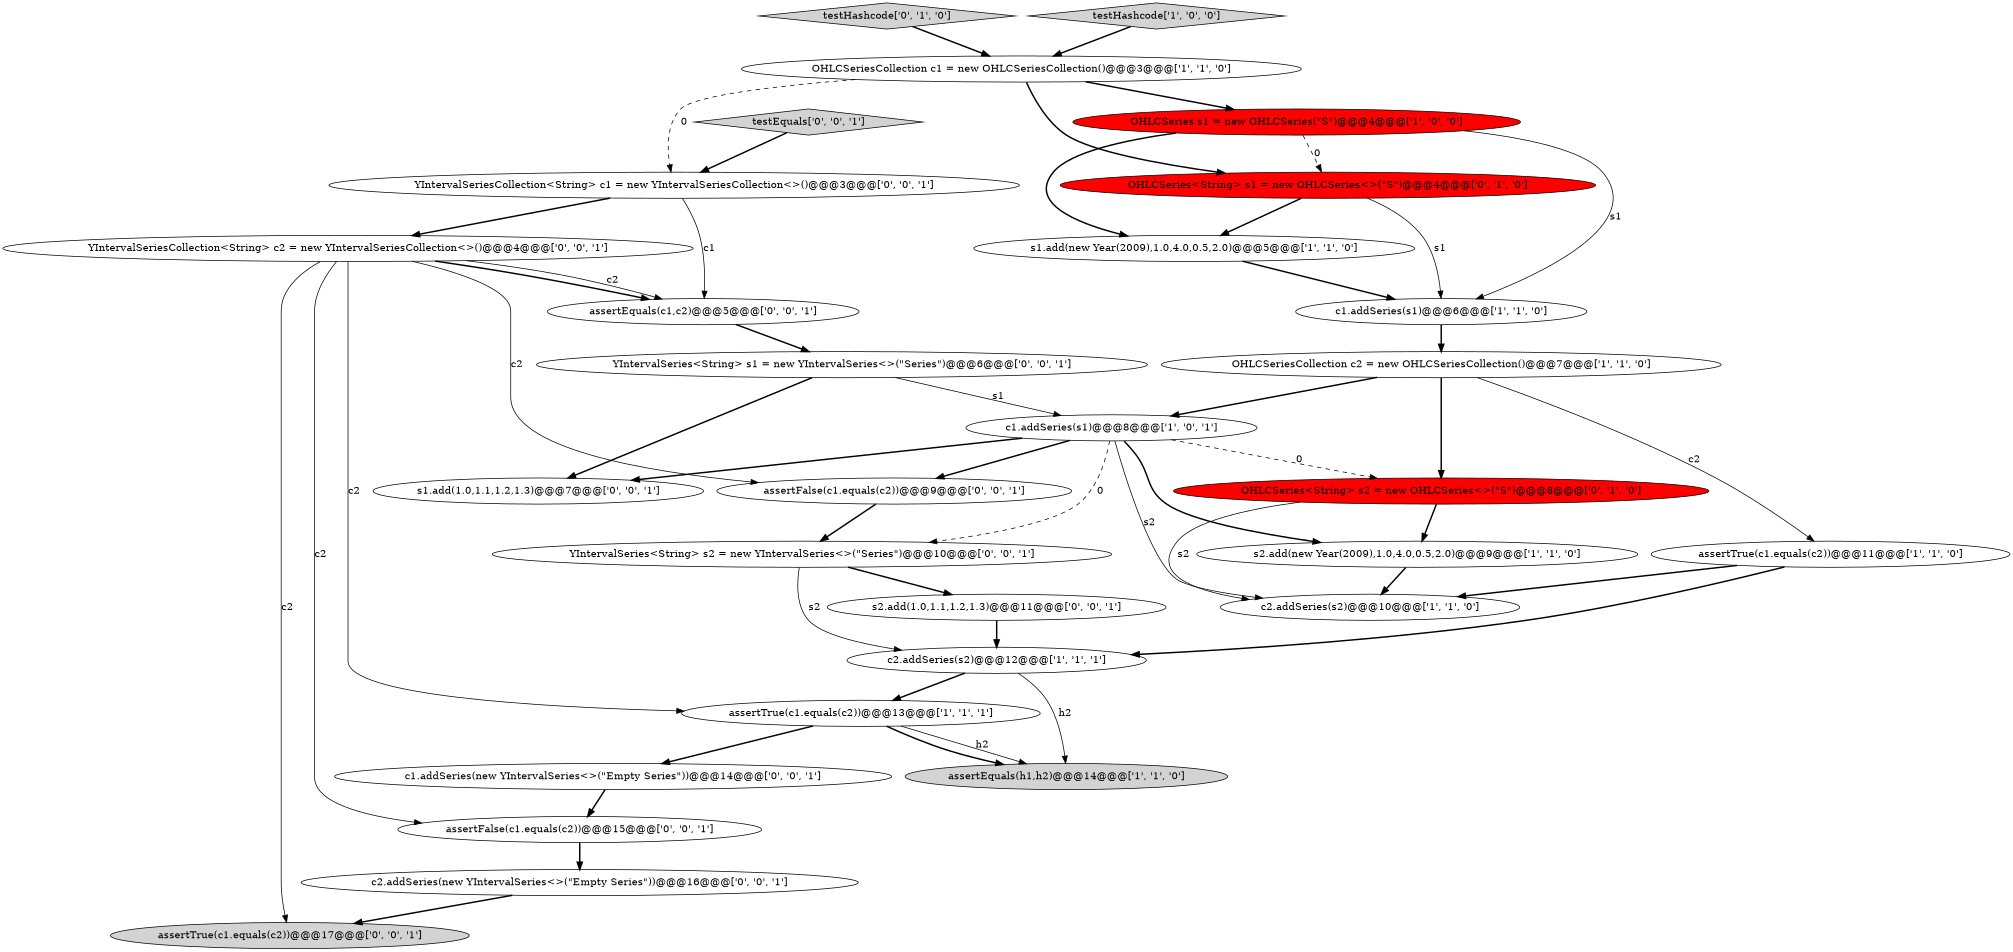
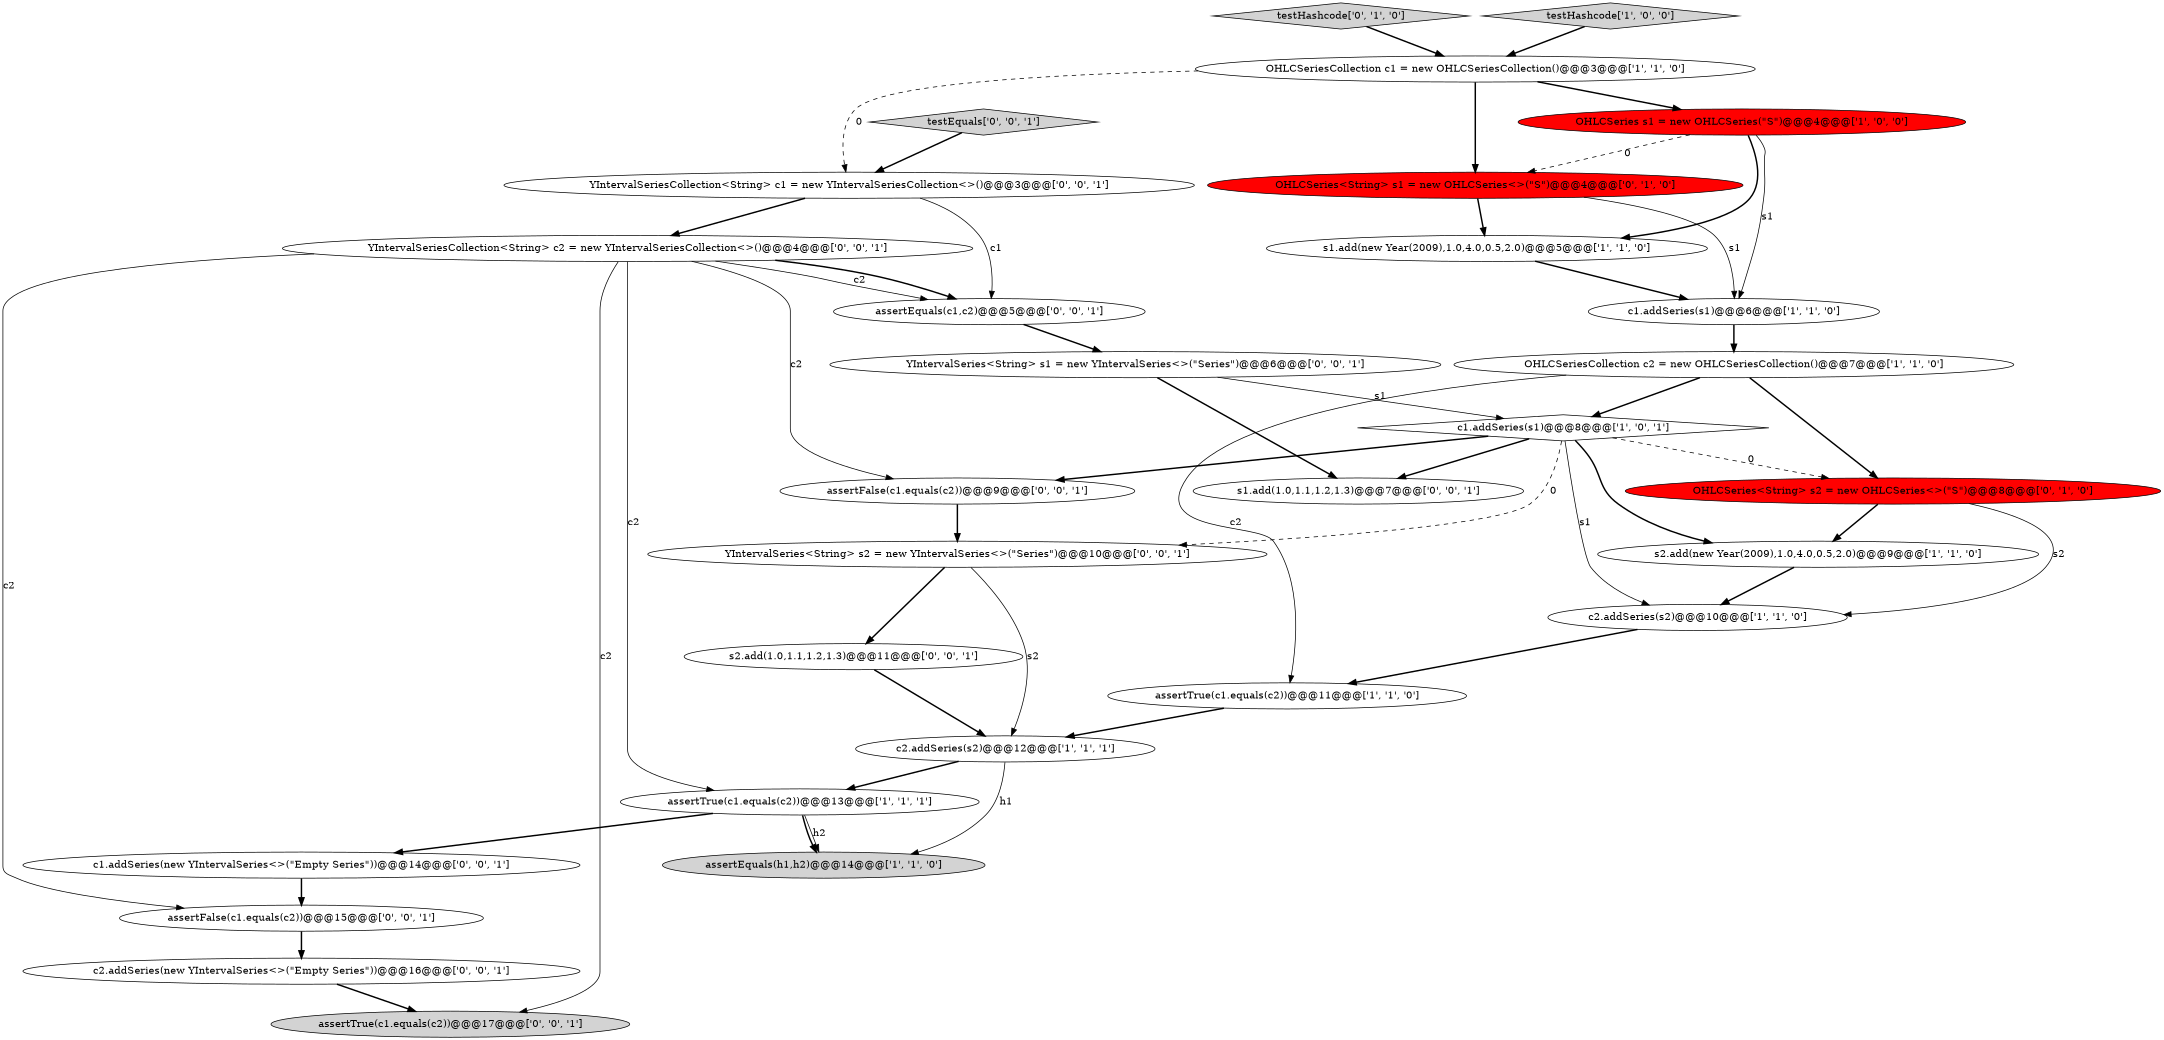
(1111, 428) -> (1563, 428)
(1150, 523) -> (1585, 523)
(1601, 581) -> (1497, 656)
(1065, 713) -> (1006, 802)
